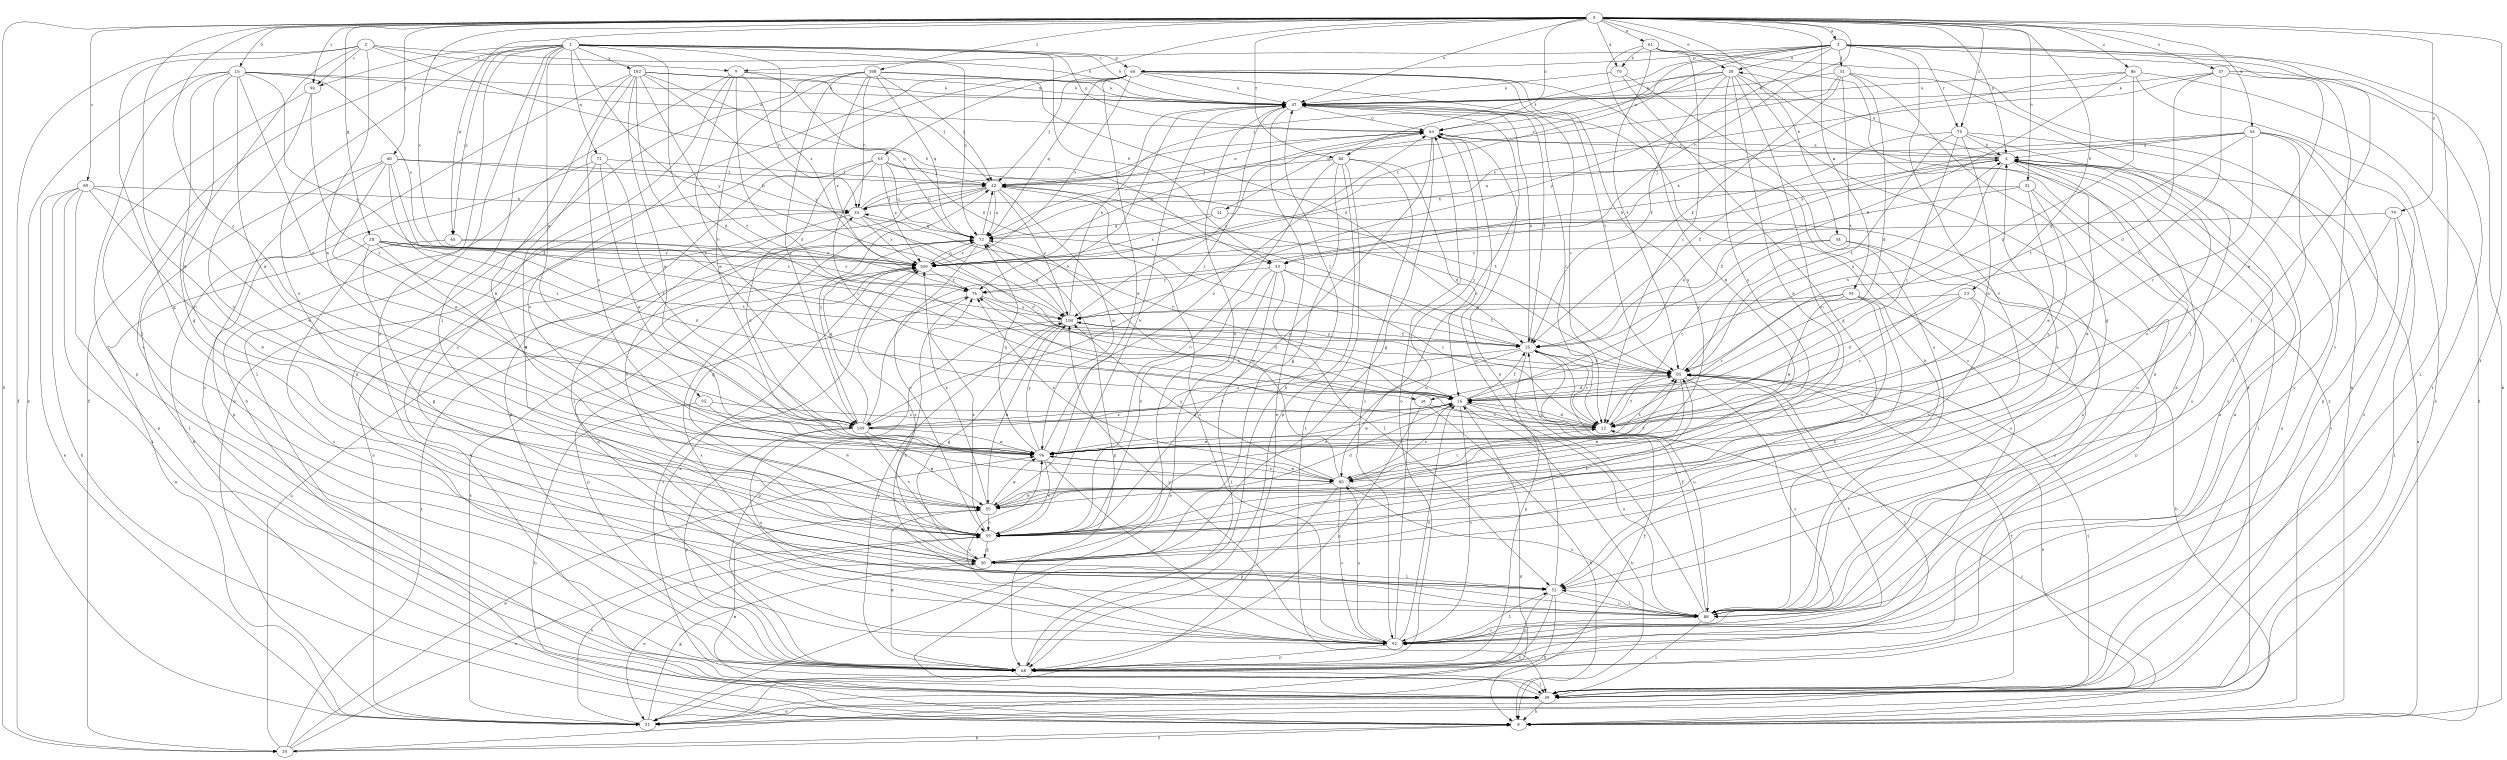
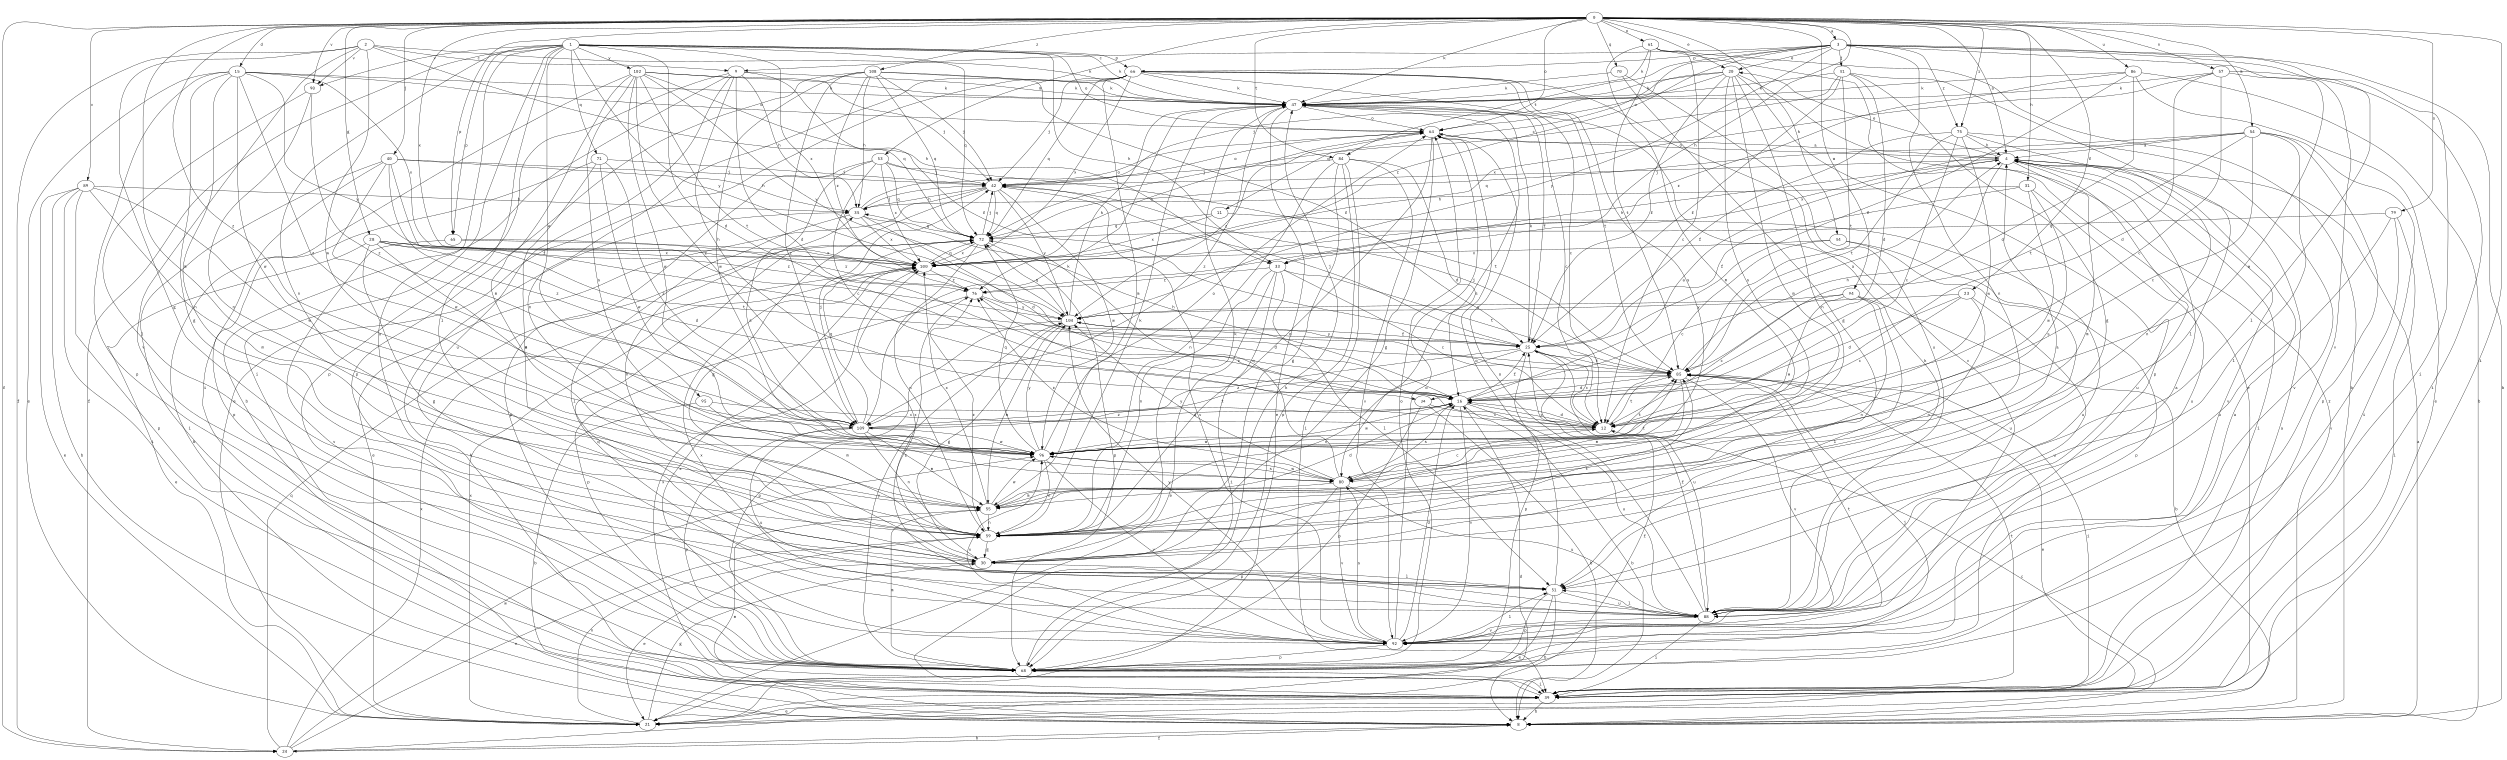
(1633, 55) -> (1485, 96)
none -> (343, 463)
